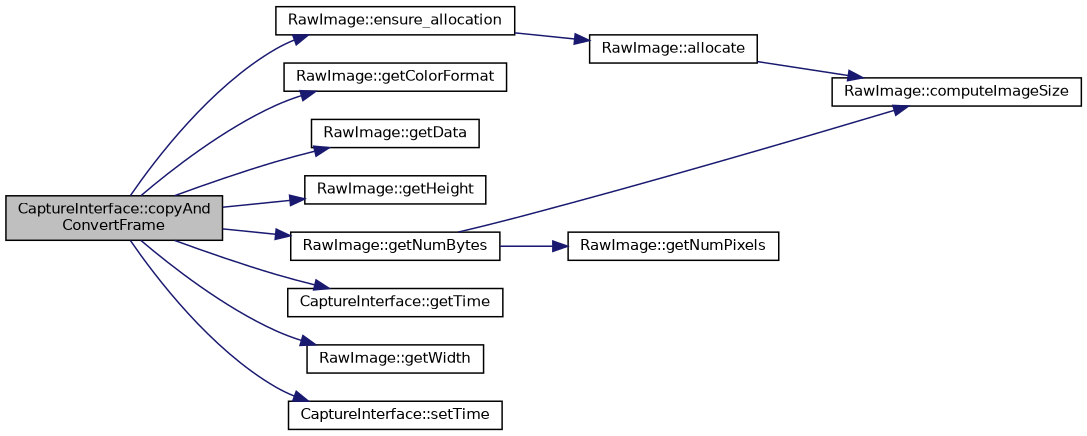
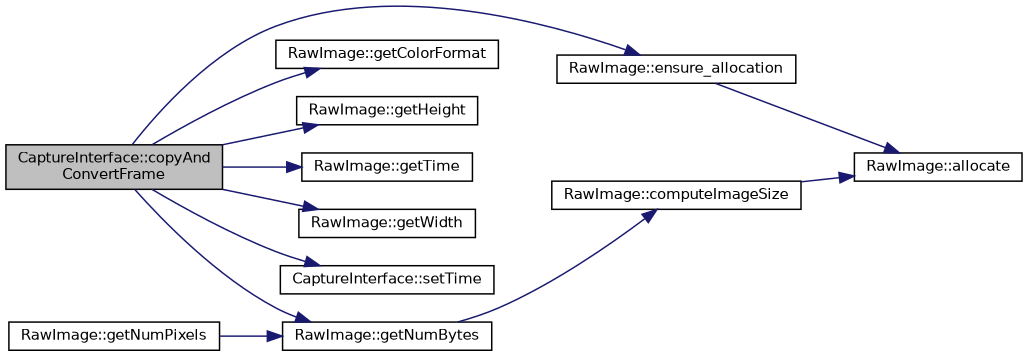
(803, 69) -> (820, 180)
(395, 134) -> none
(526, 246) -> (243, 336)
(395, 303) -> (387, 167)
